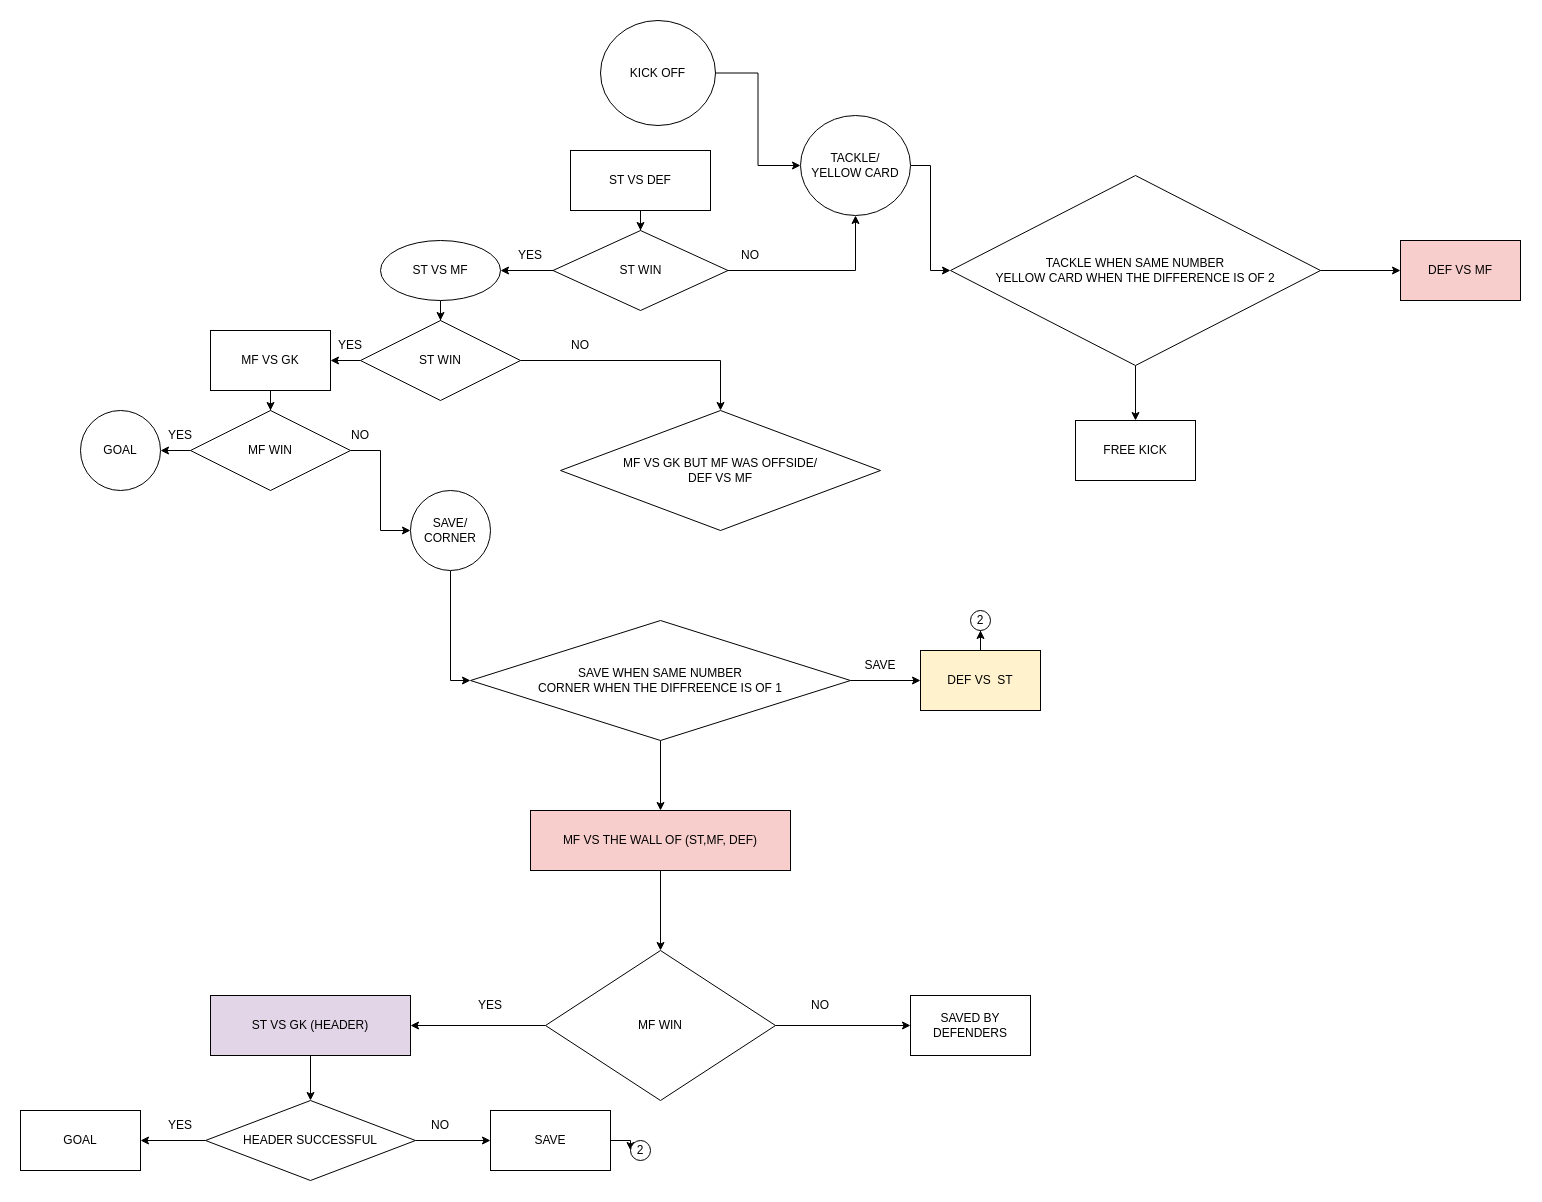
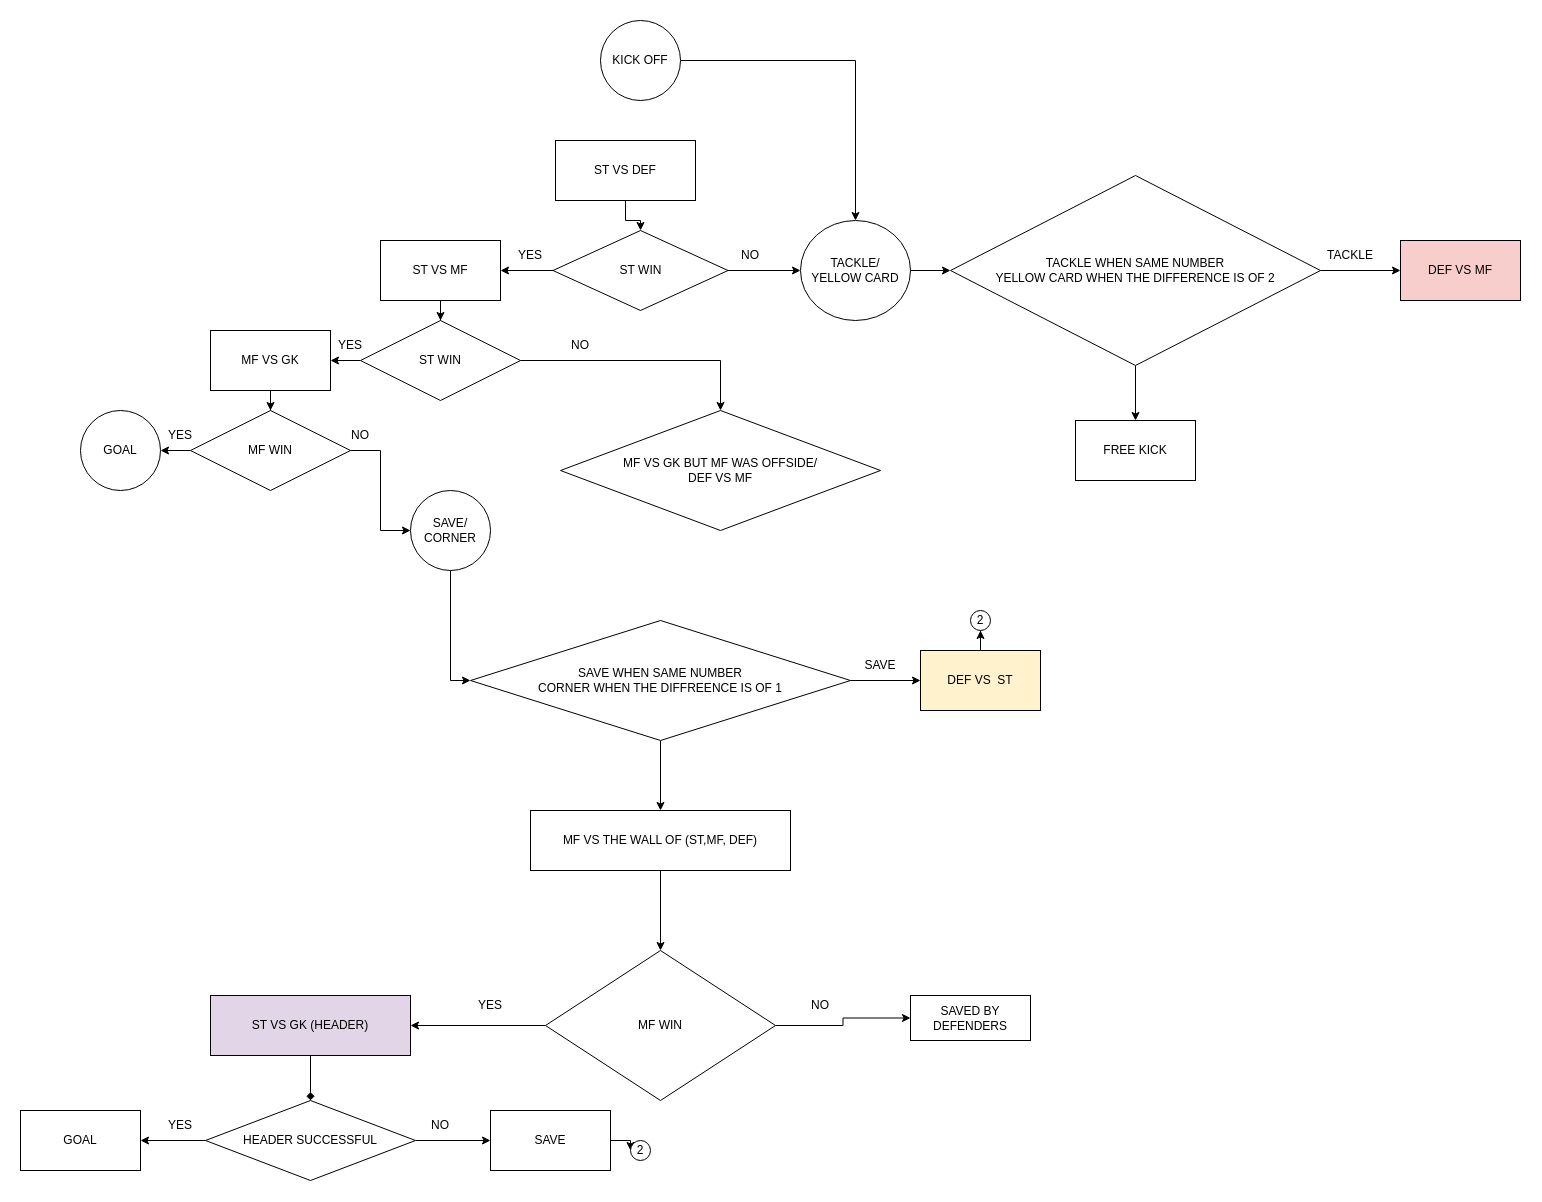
(658, 73) -> (641, 61)
(856, 166) -> (856, 271)
(641, 181) -> (626, 171)
none -> (1351, 256)
(441, 271) -> (441, 271)
(661, 841) -> (661, 841)
(971, 1026) -> (971, 1018)
(311, 1092) -> (311, 1092)
